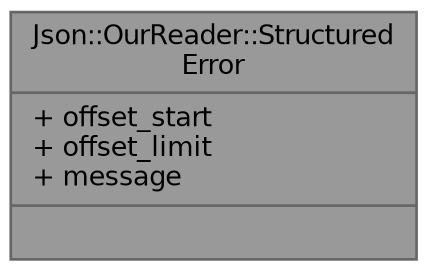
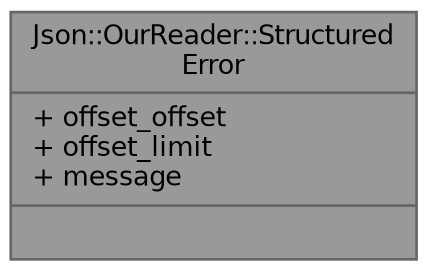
(122, 118) -> (130, 118)
